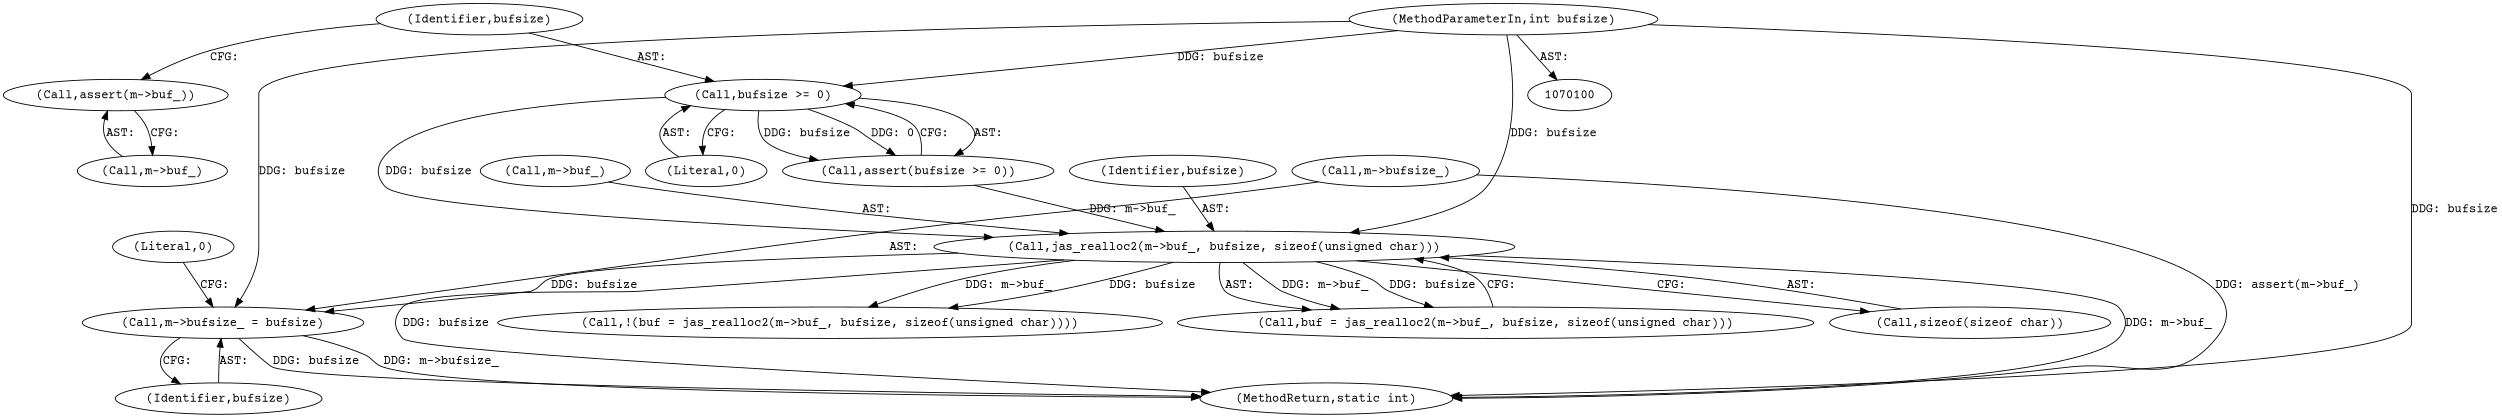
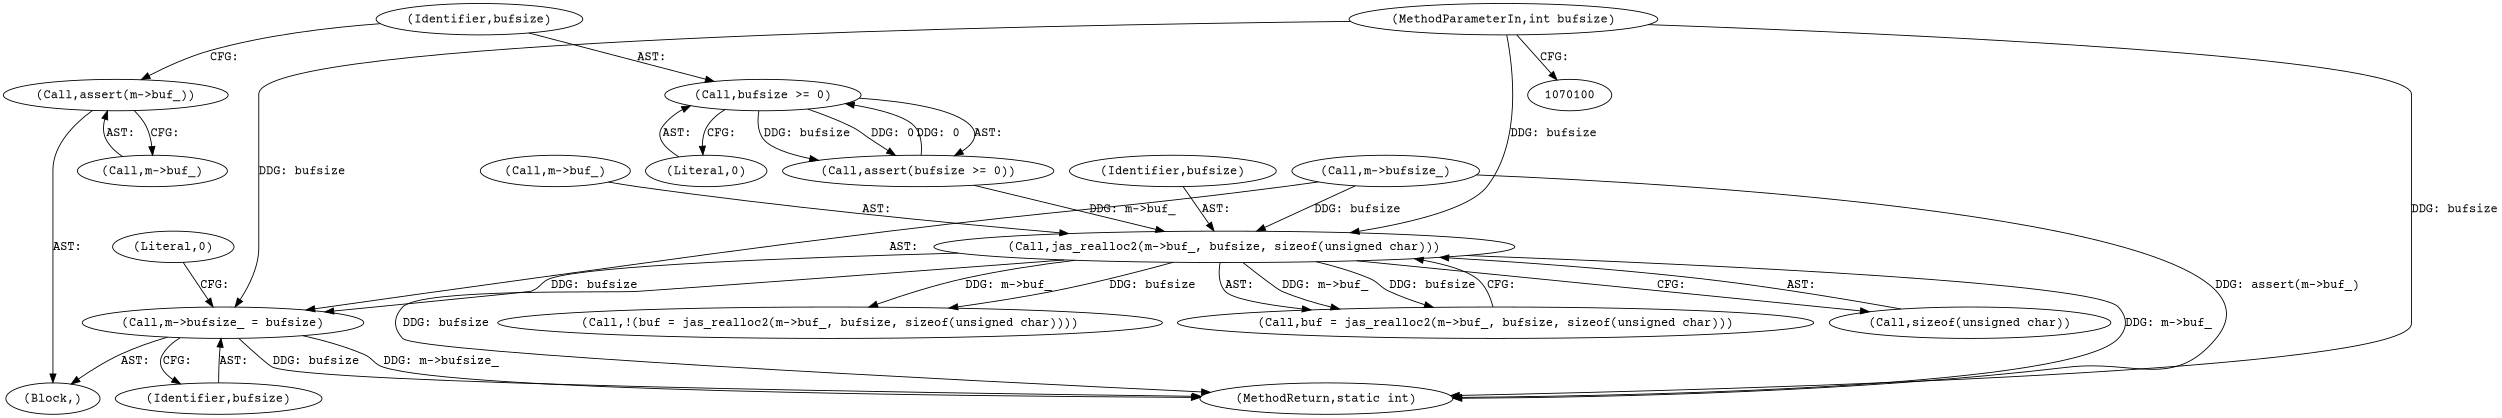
(1558, 57) -> (1558, 57)
(1125, 58) -> none
(938, 133) -> (938, 133)
(521, 210) -> (1310, 207)
(1970, 323) -> (1970, 323)
none -> (53, 399)
